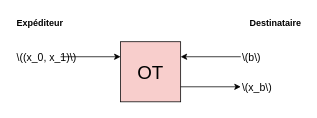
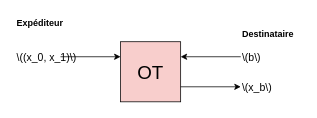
(278, 23) -> (270, 34)
